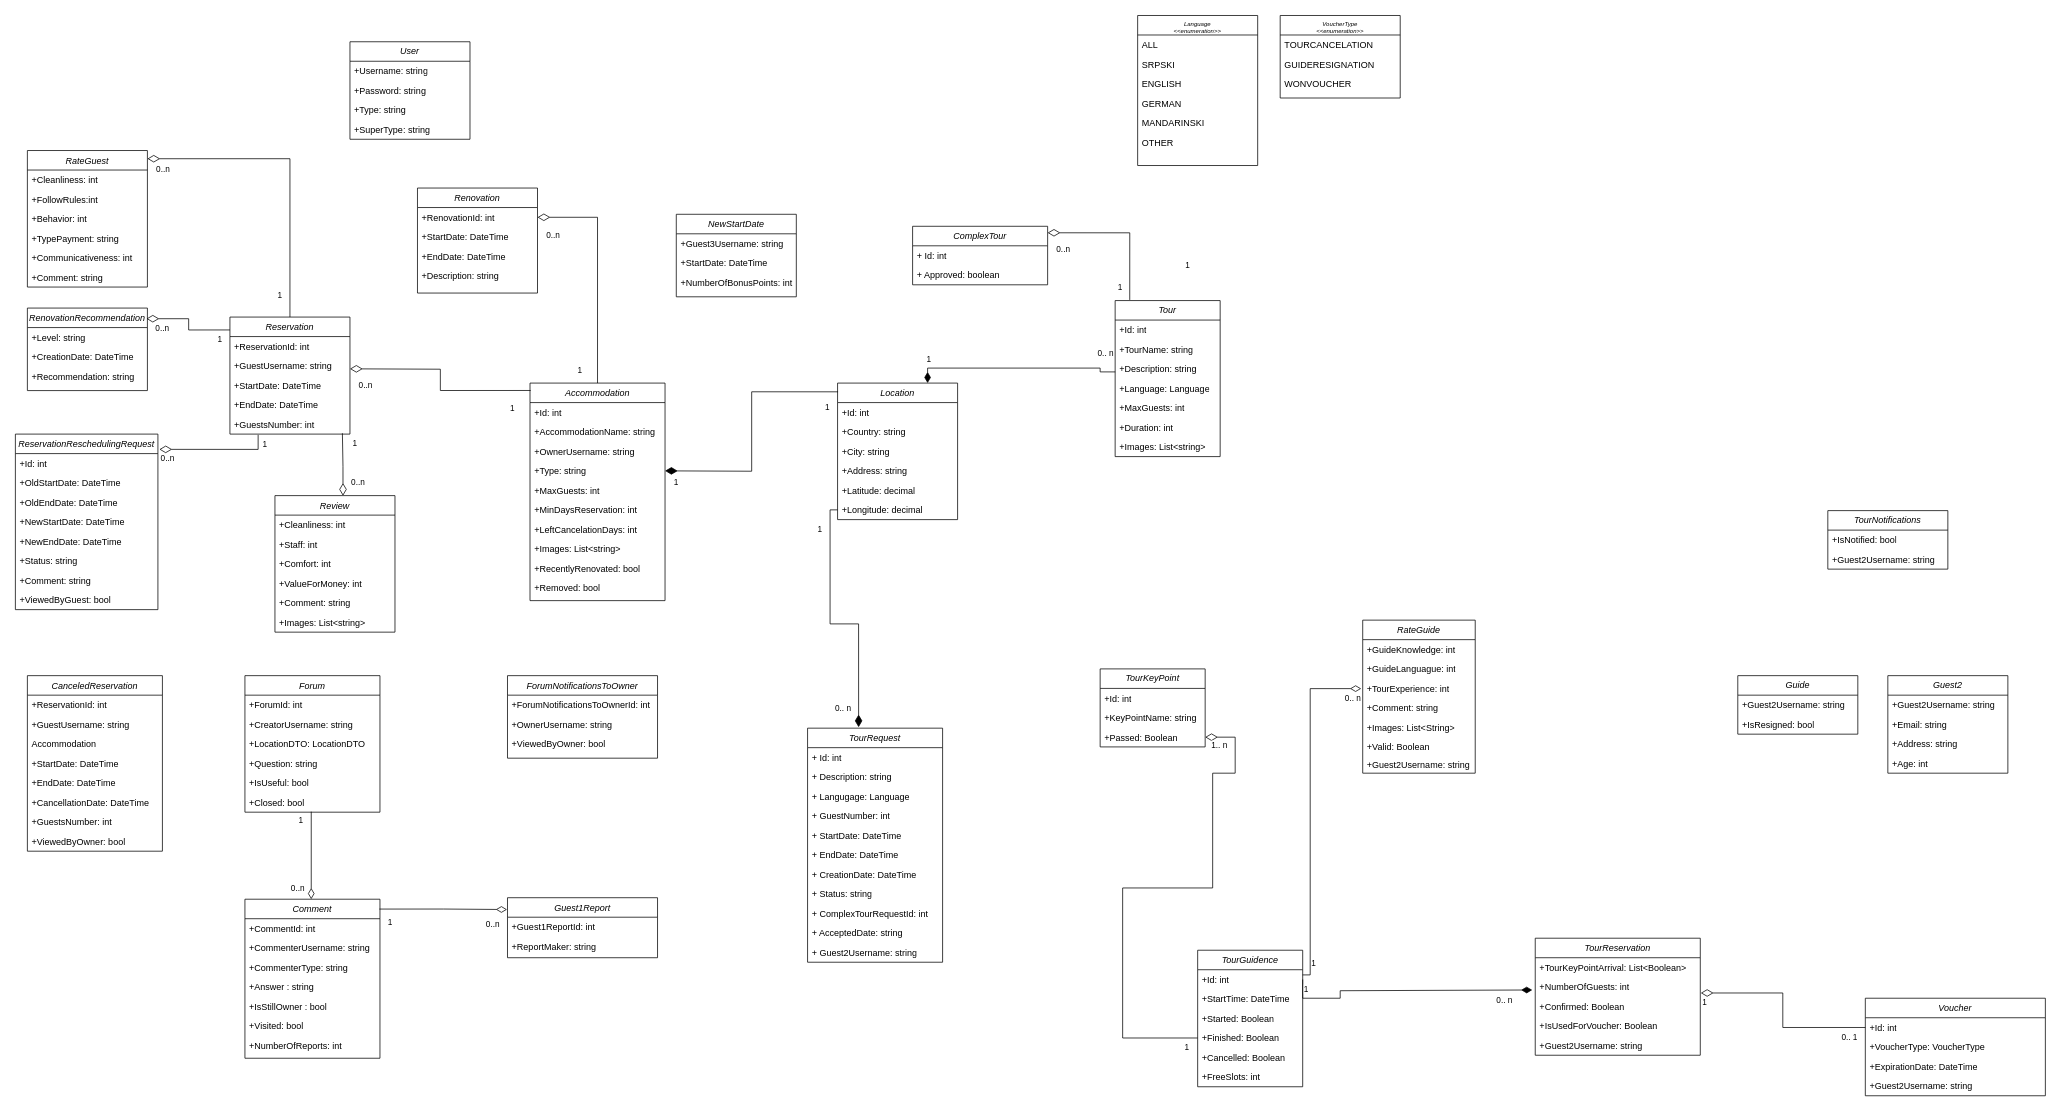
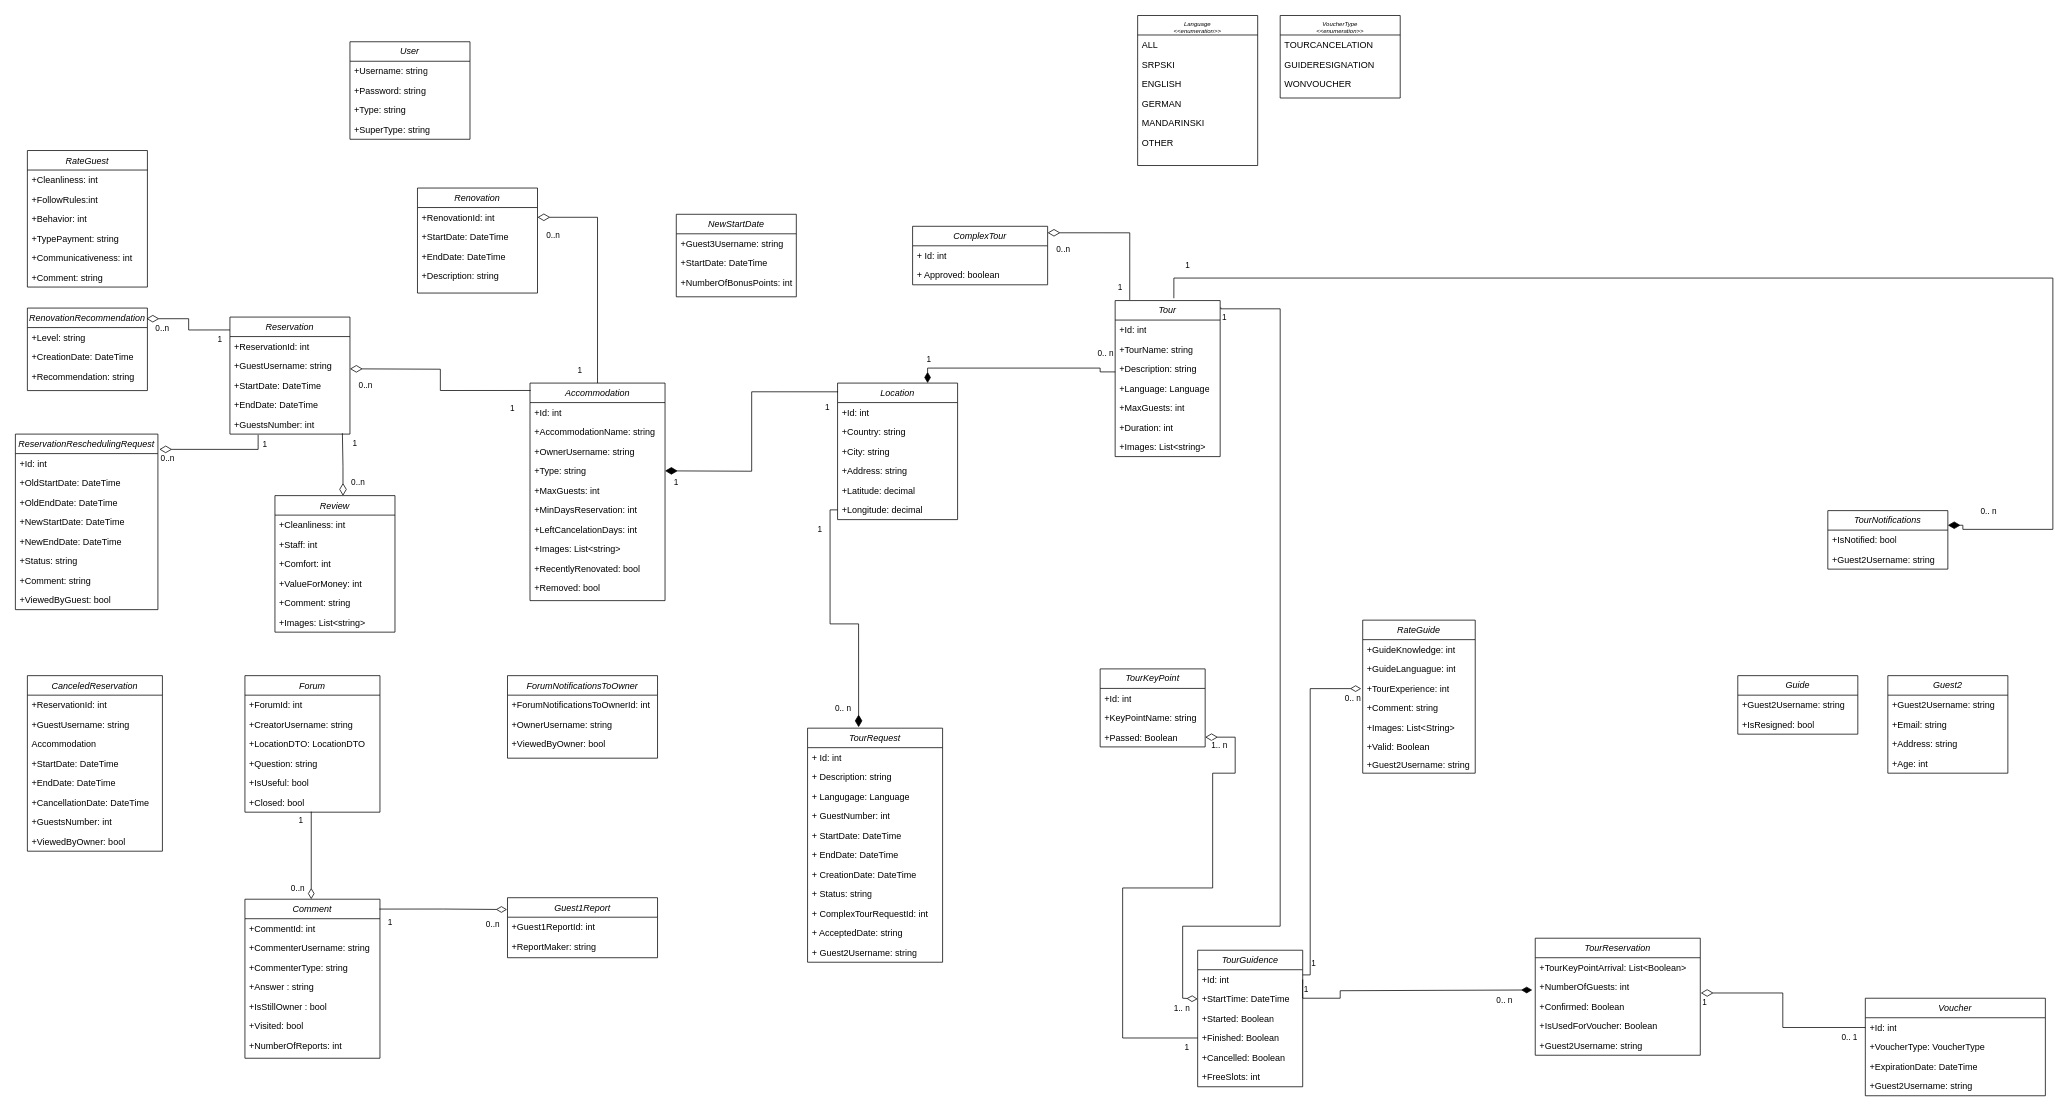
(290, 173) -> none
none -> (2005, 529)
none -> (1280, 674)
